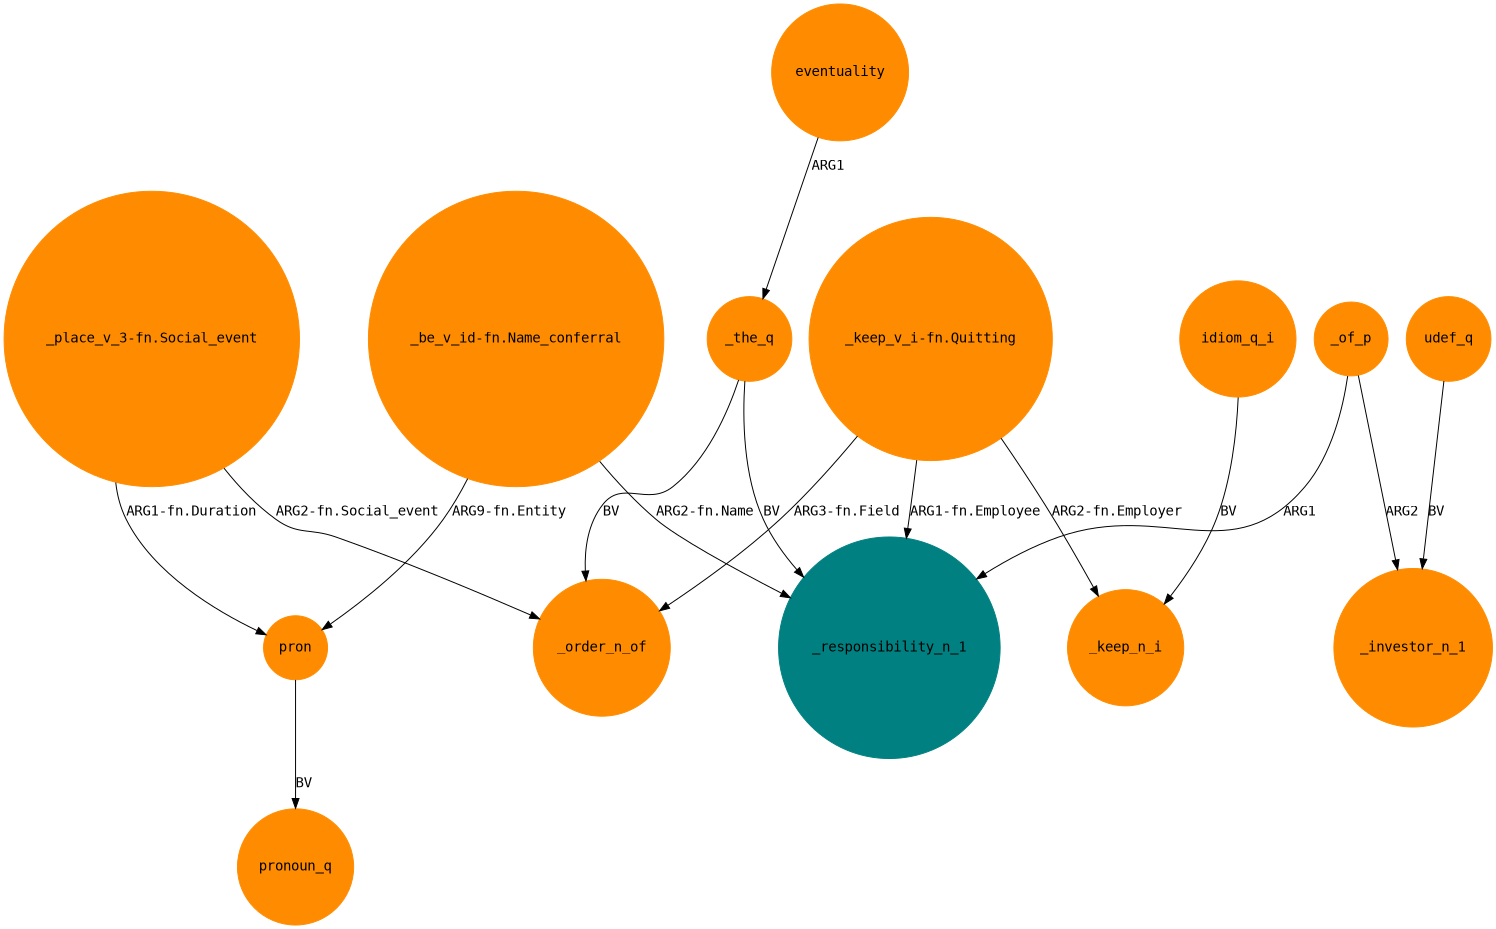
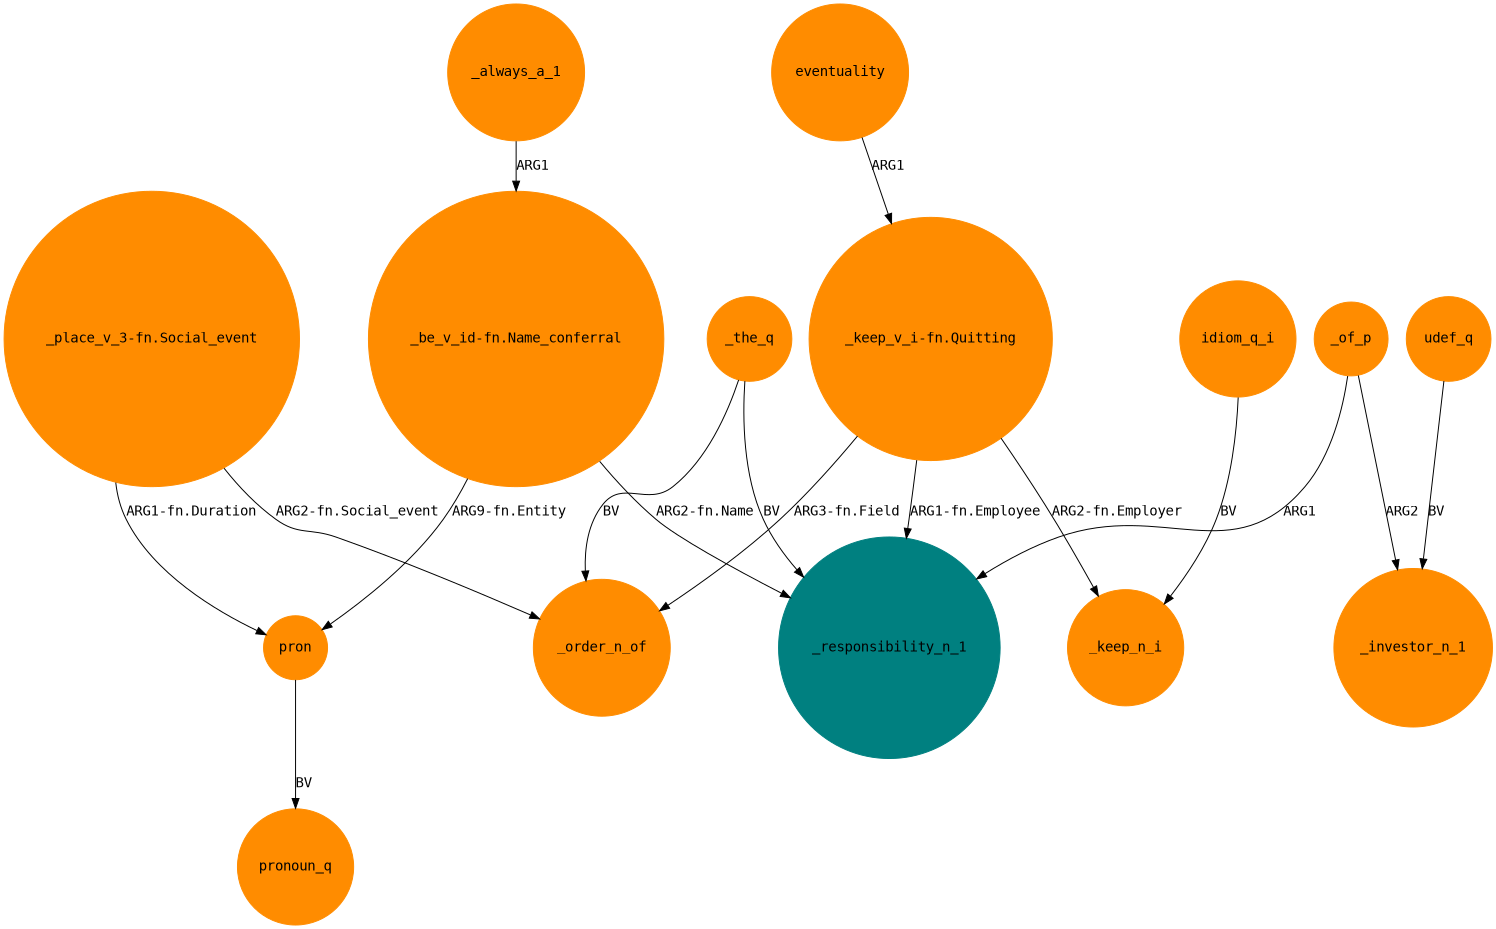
none -> (516, 72)
(792, 213) -> (875, 176)
